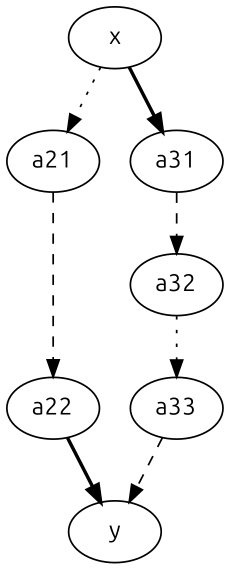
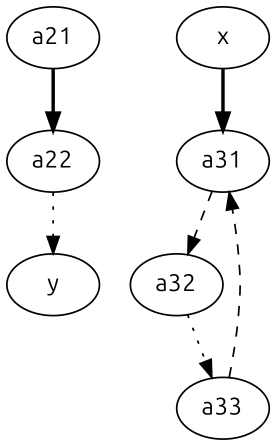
(88, 92) -> none
(53, 276) -> (53, 91)
(80, 462) -> (53, 215)
(150, 462) -> (240, 293)
